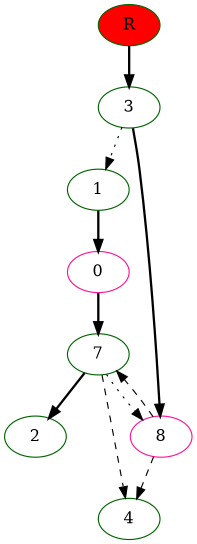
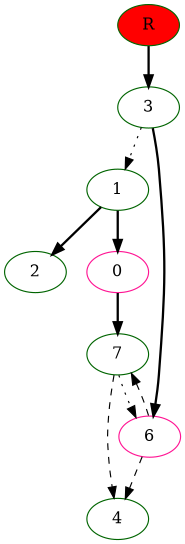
(70, 391) -> (81, 227)
(161, 437) -> (150, 437)
